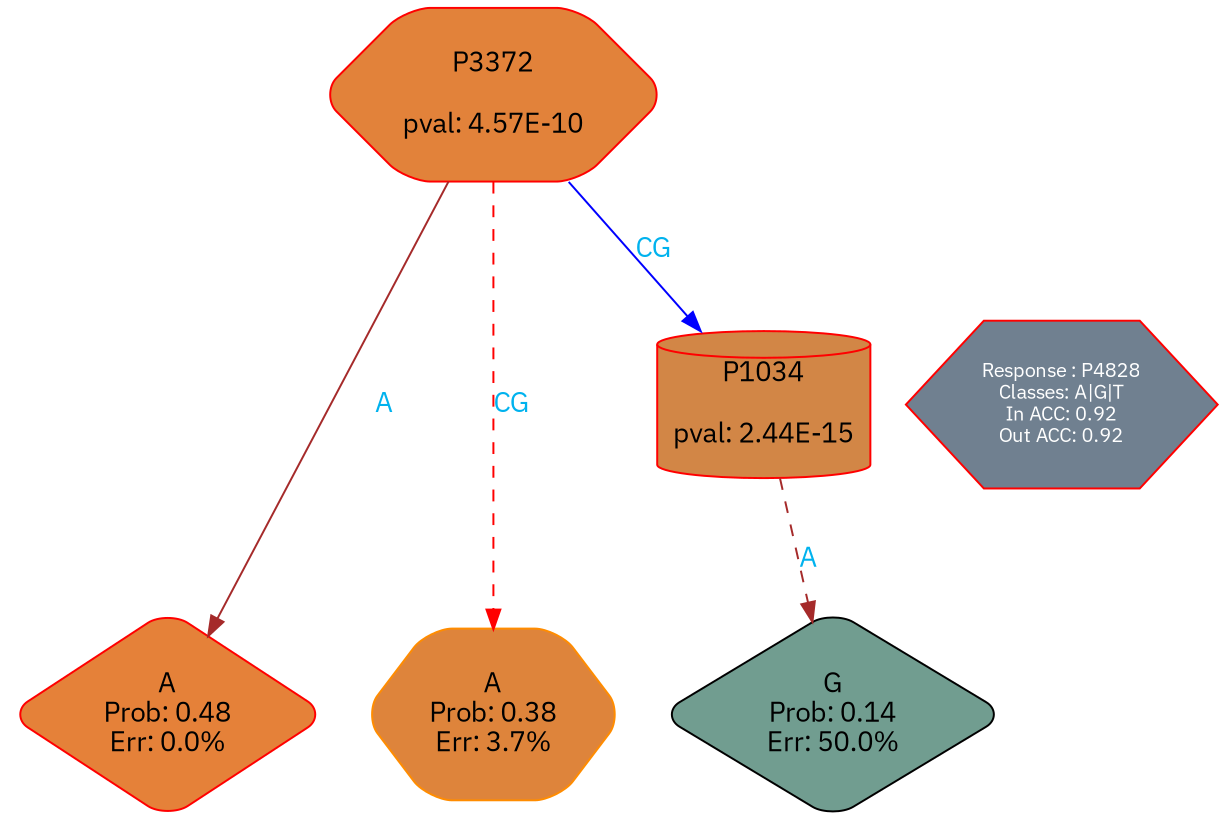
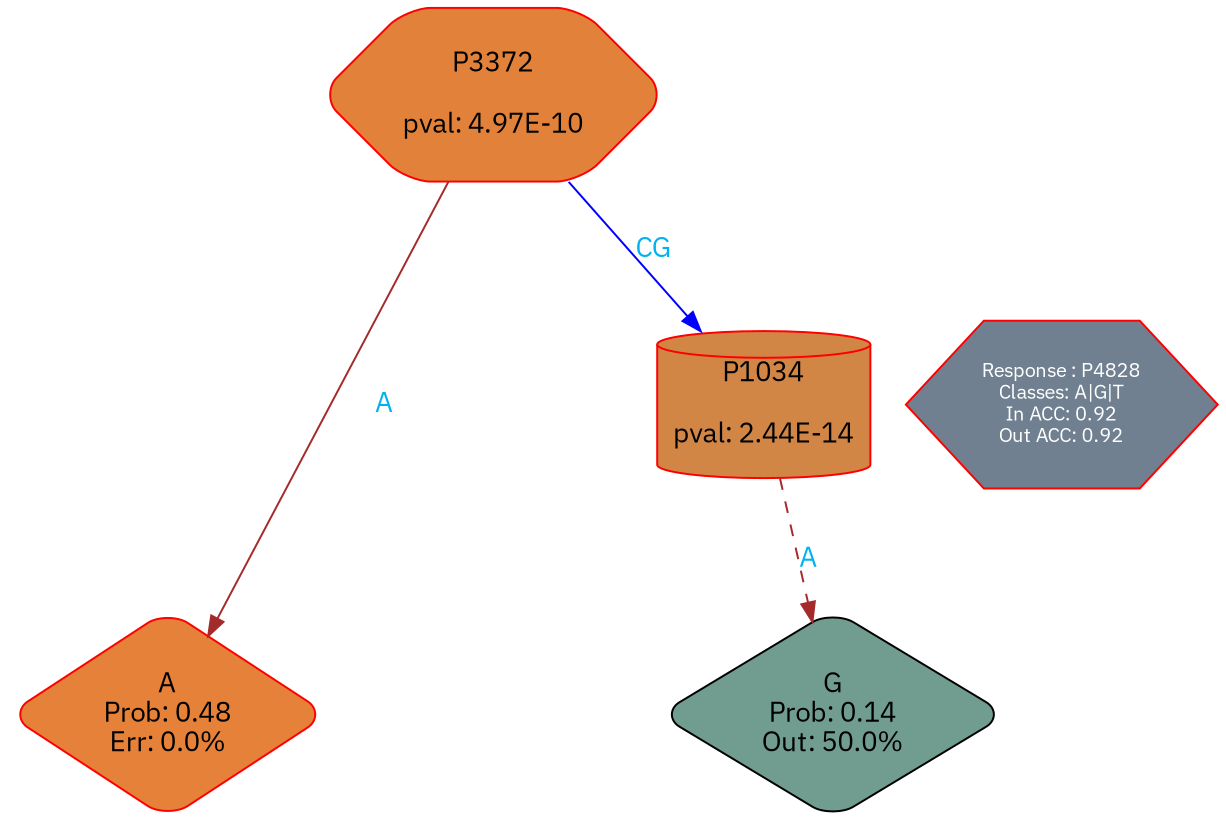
(493, 95) -> (493, 95)
(764, 405) -> (764, 405)
(493, 714) -> none
(833, 714) -> (833, 714)
